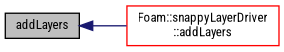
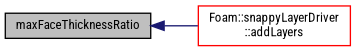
(42, 26) -> (78, 26)
